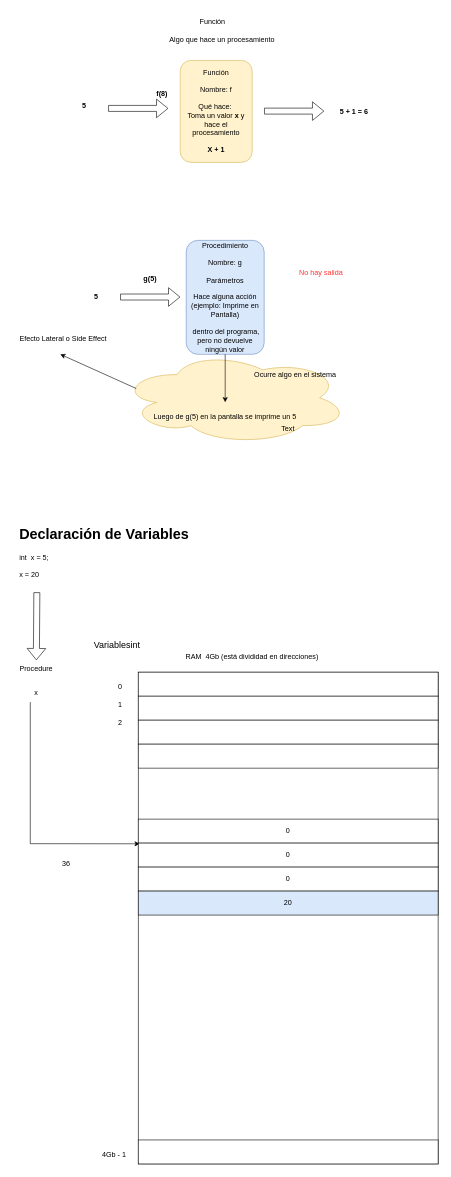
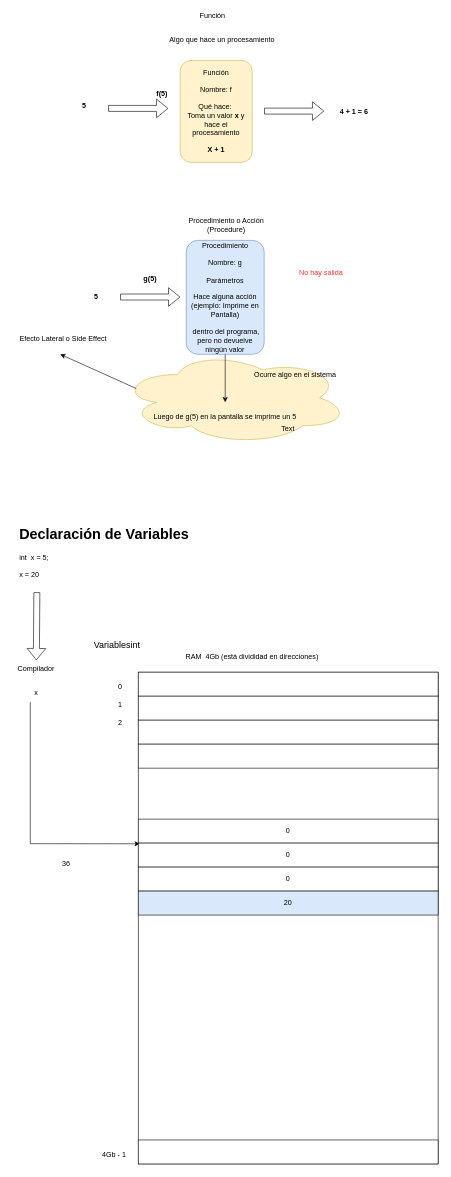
(213, 21) -> (213, 15)
(162, 93) -> (162, 93)
(354, 111) -> (354, 111)
none -> (227, 225)
(36, 669) -> (36, 669)
